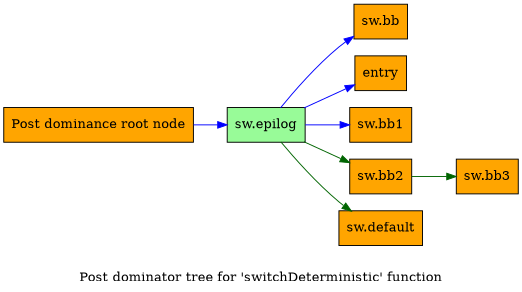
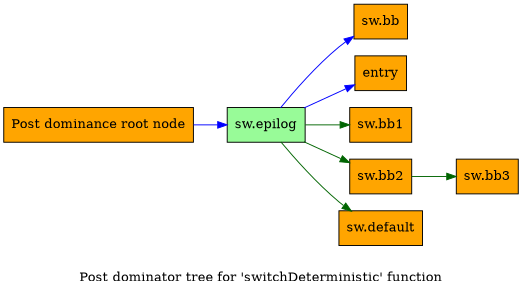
(323, 125) -> (323, 125)
